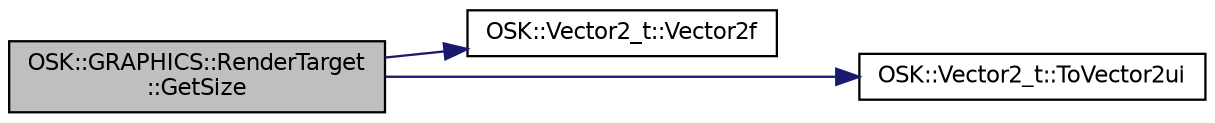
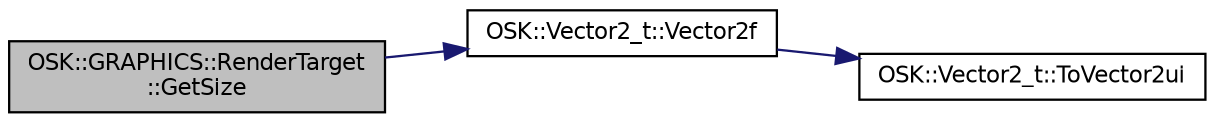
(611, 77) -> (807, 53)
